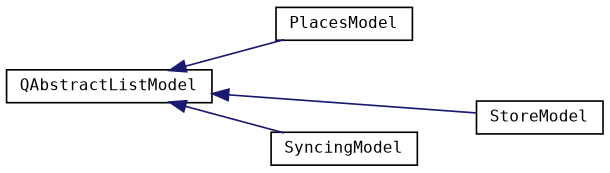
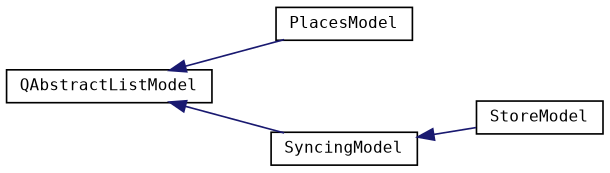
(352, 104) -> (455, 131)
